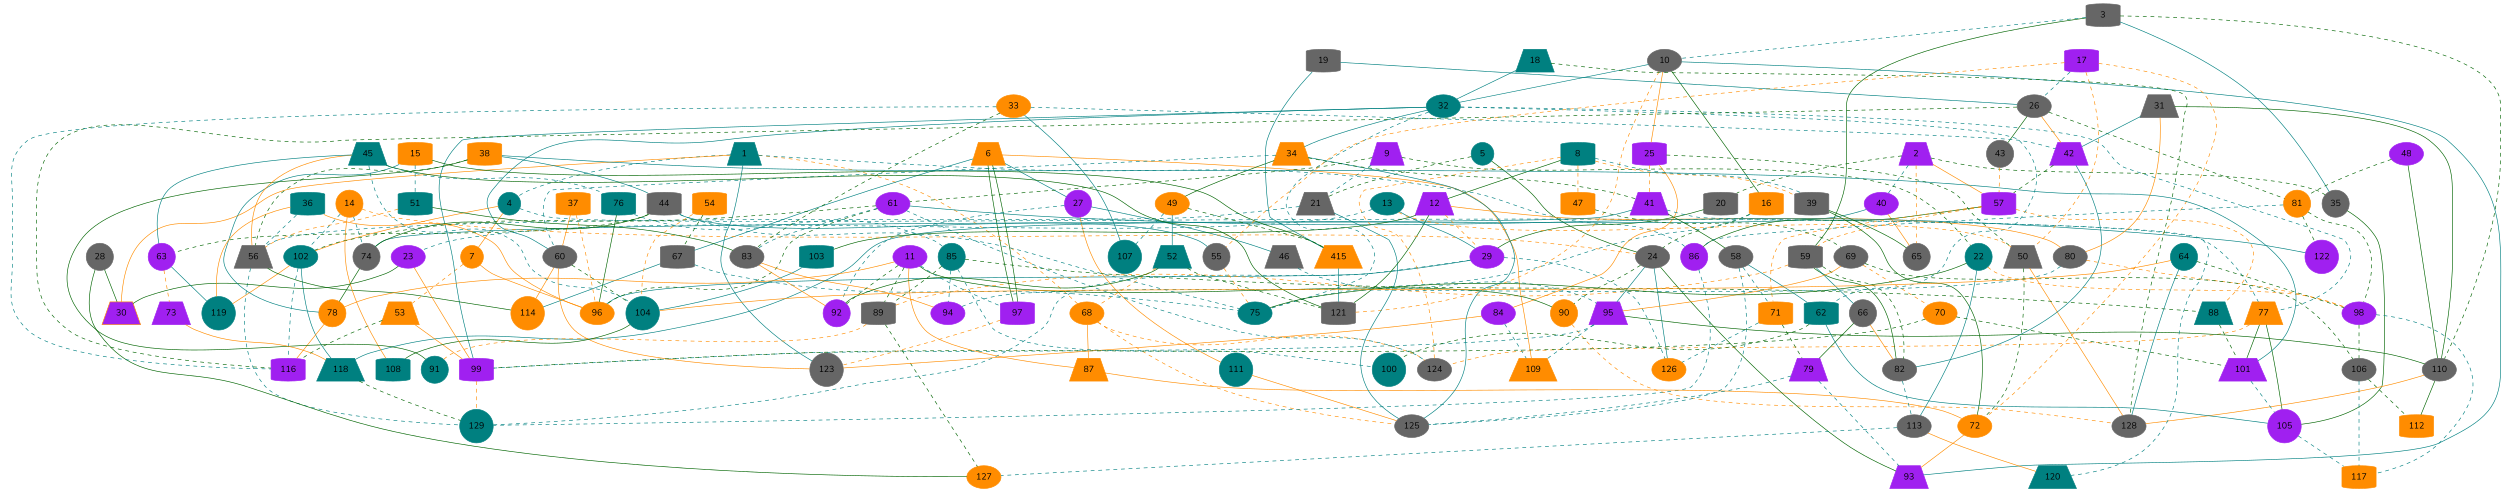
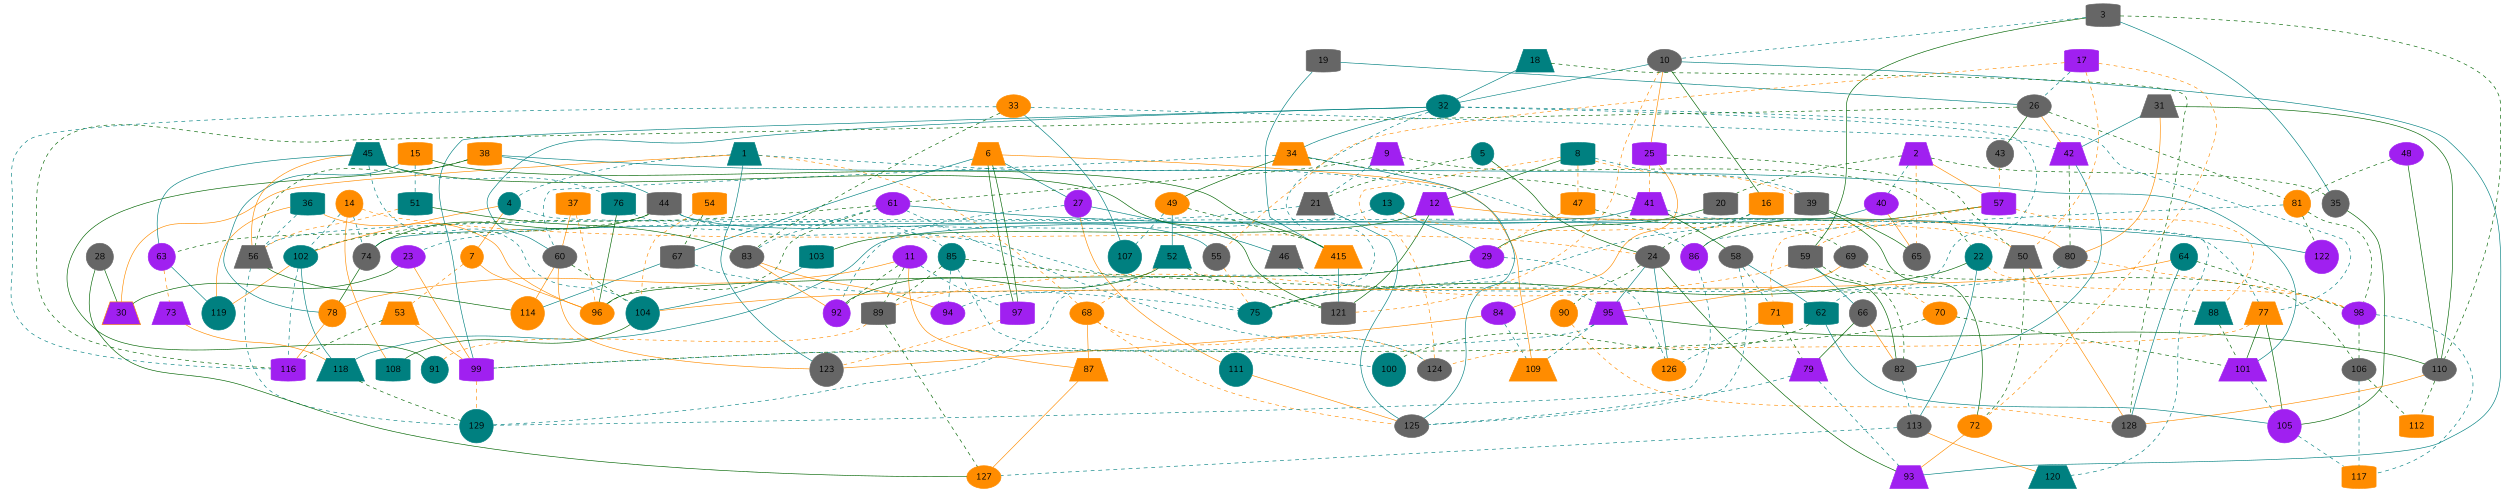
(2033, 180) -> (2070, 201)
(1462, 231) -> (1530, 230)
(886, 279) -> (886, 279)
(1235, 291) -> none
(1534, 390) -> (1036, 424)
(2428, 398) -> (2428, 398)
